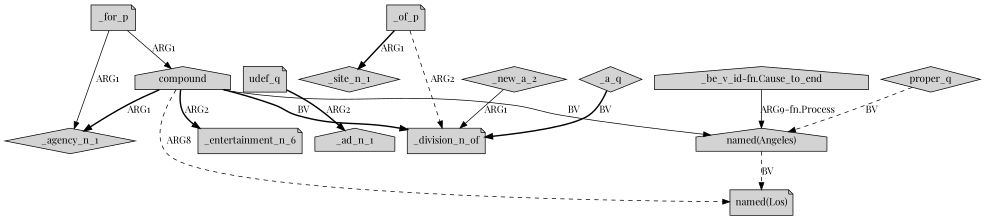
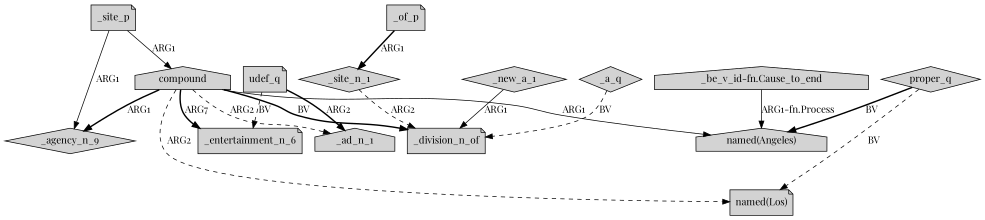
(113, 18) -> (113, 18)
(425, 76) -> (382, 109)
(514, 79) -> (514, 79)
none -> (258, 107)
(854, 109) -> (854, 109)
(197, 110) -> (197, 110)
(574, 110) -> (574, 110)
(798, 110) -> (798, 110)
none -> (250, 122)
(557, 127) -> (557, 127)
(70, 141) -> (70, 141)
(179, 141) -> (179, 141)
(761, 167) -> (854, 139)
